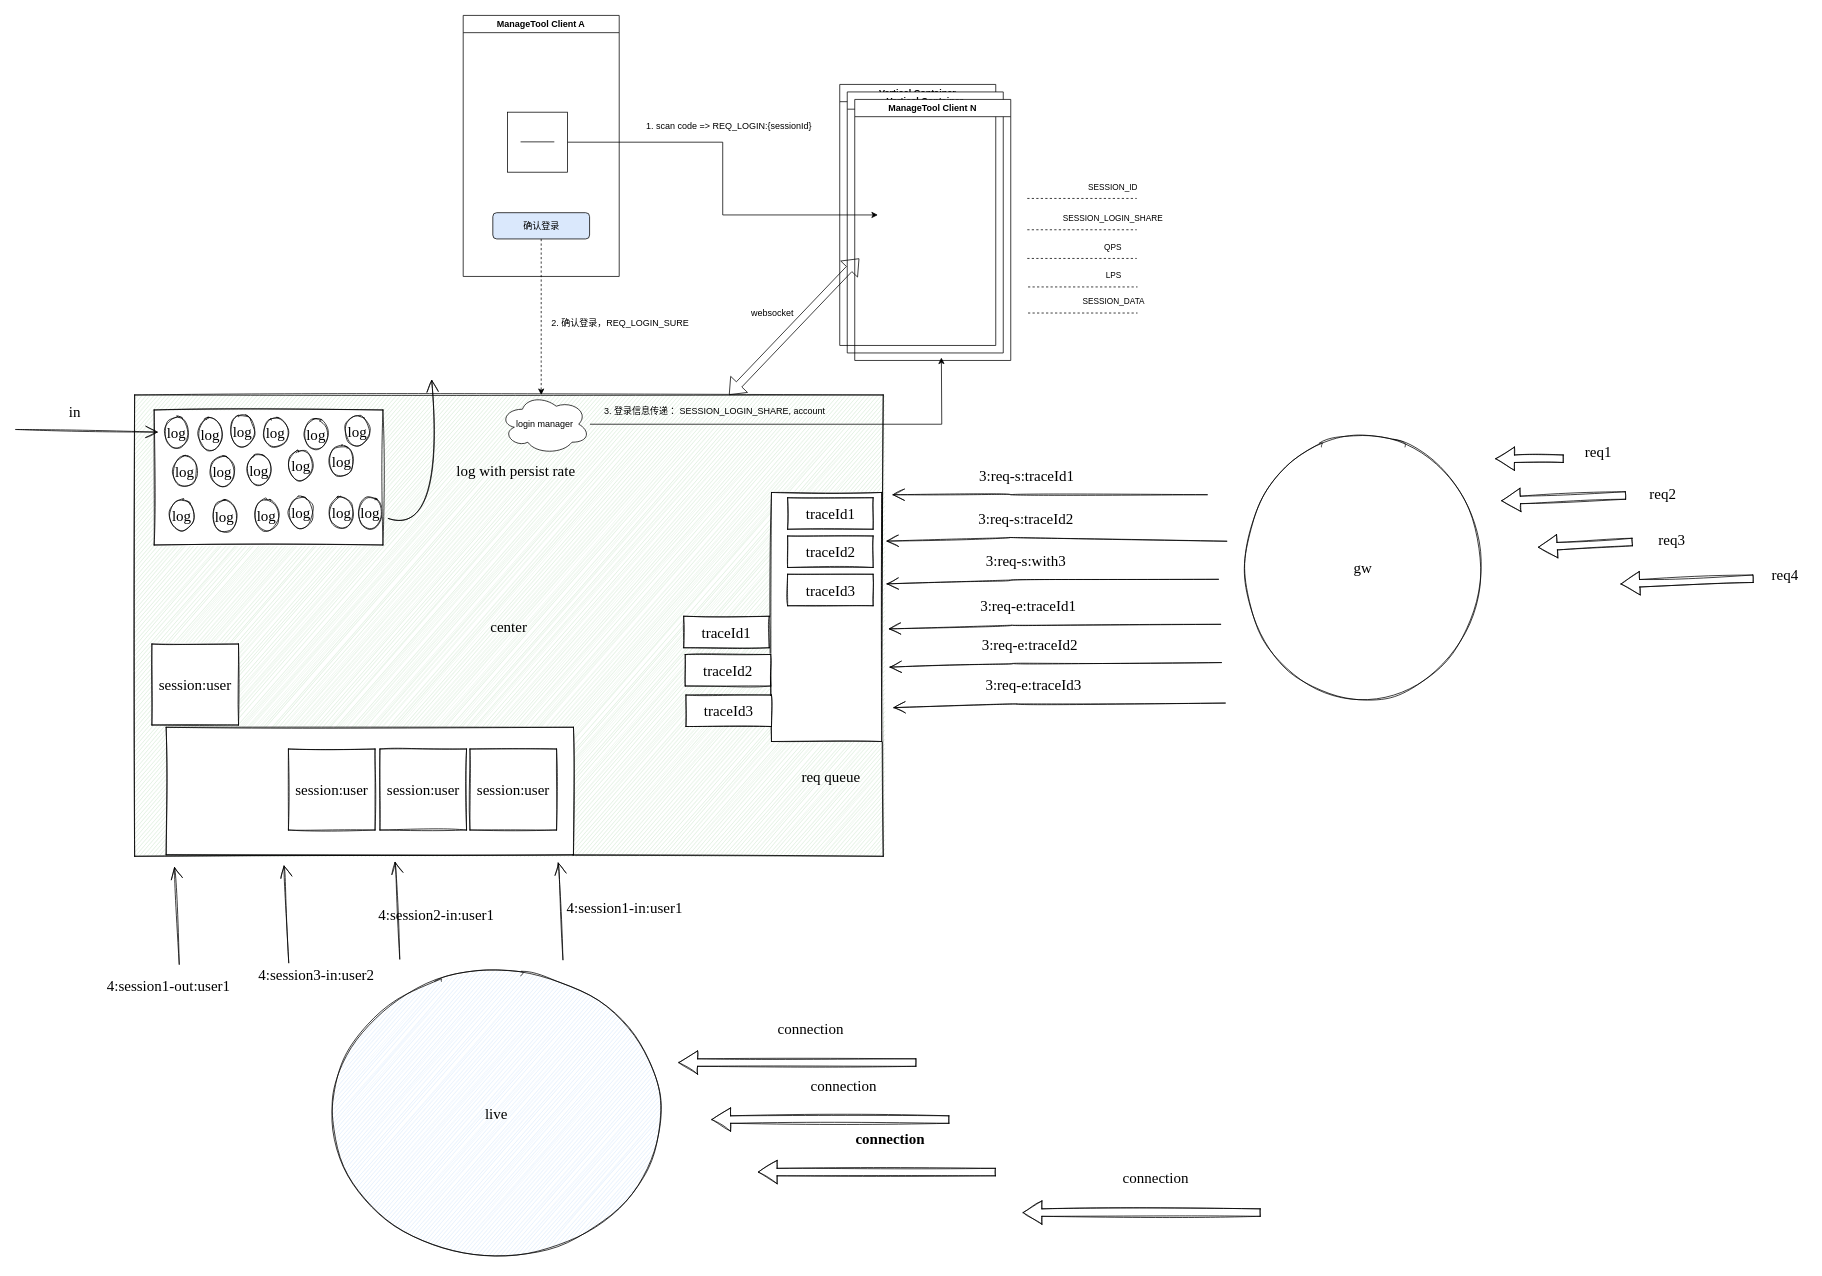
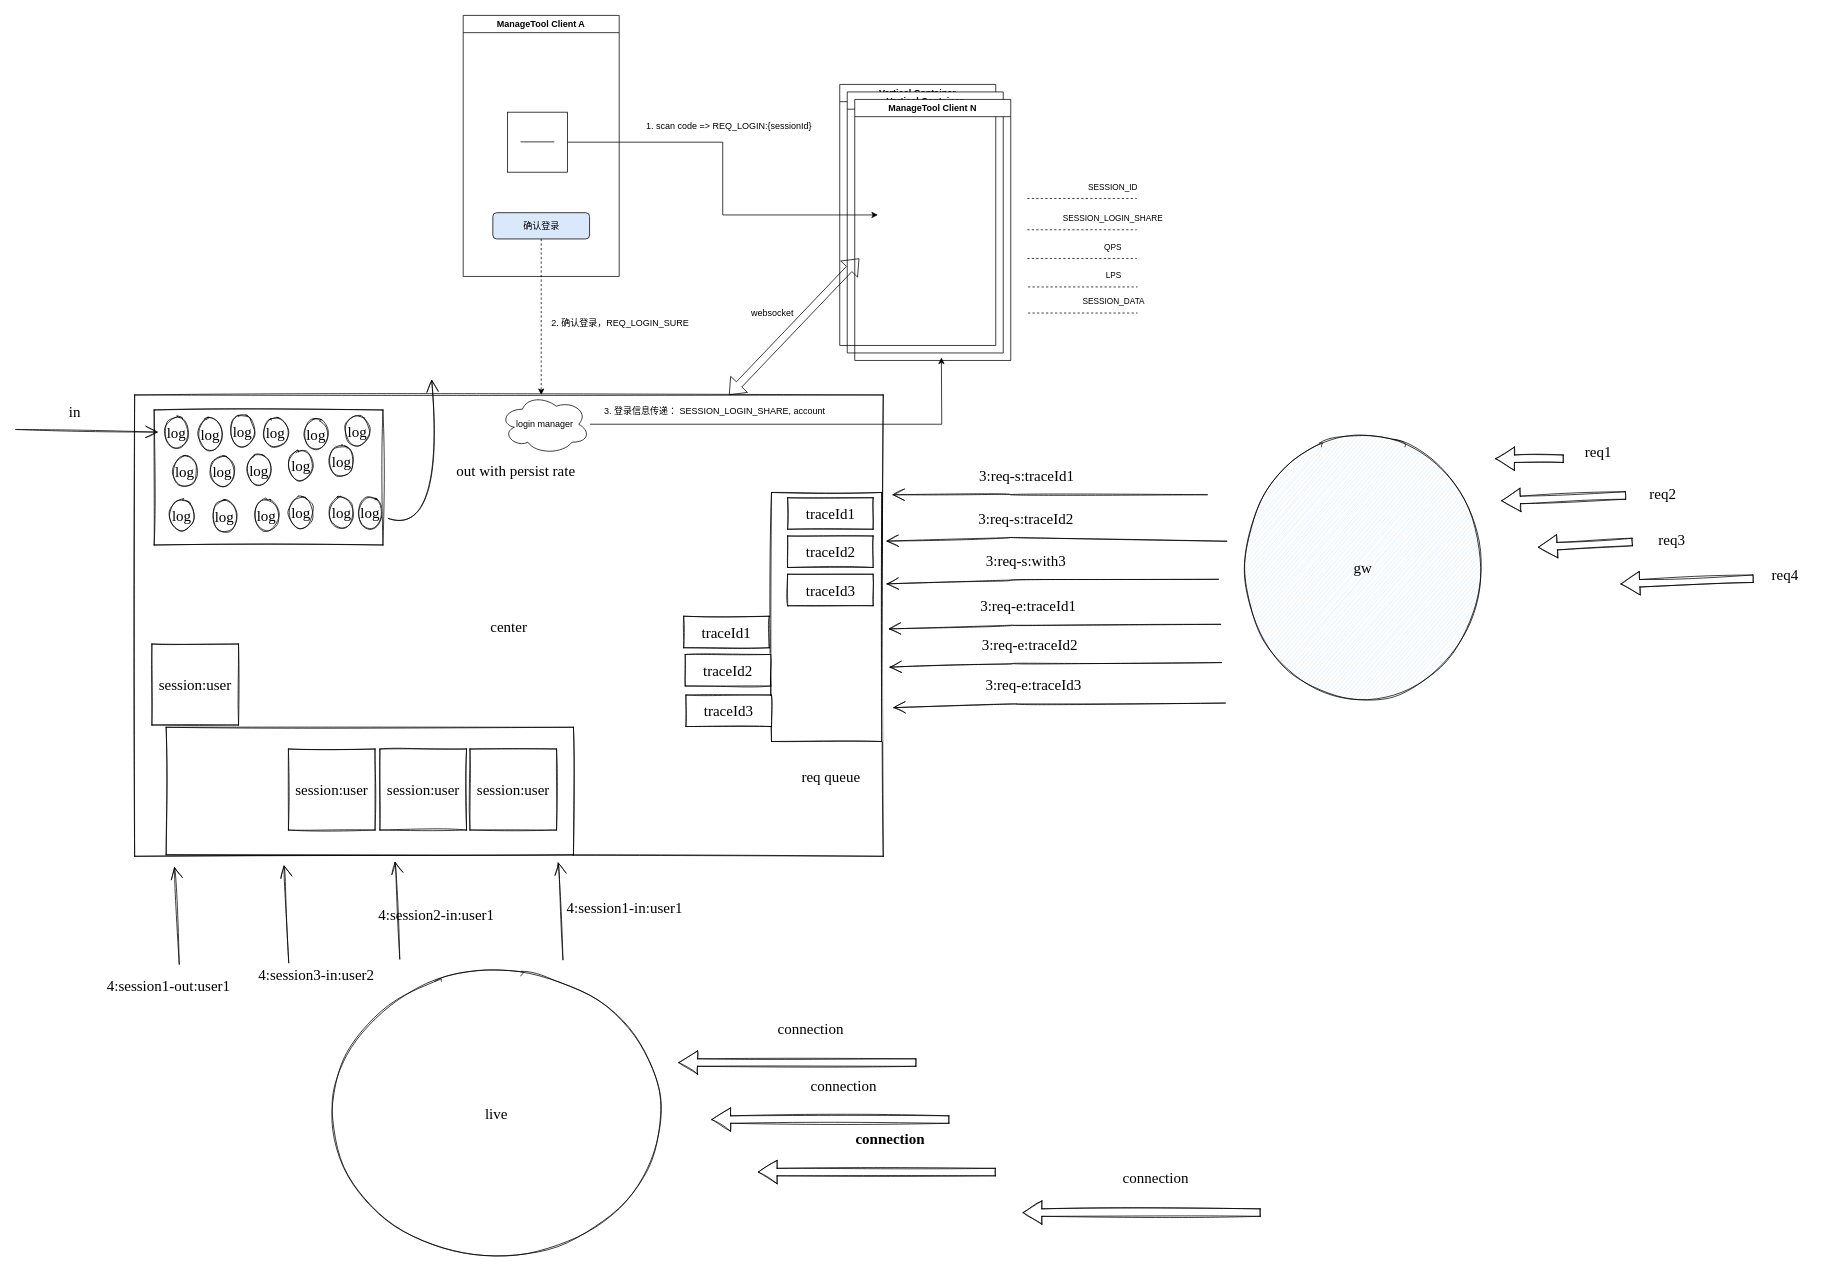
(516, 471) -> (516, 471)
(1363, 567) -> (1363, 567)
(509, 626) -> (509, 626)
(497, 1113) -> (497, 1113)
